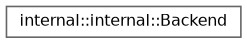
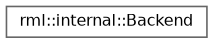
(124, 22) -> (107, 22)
